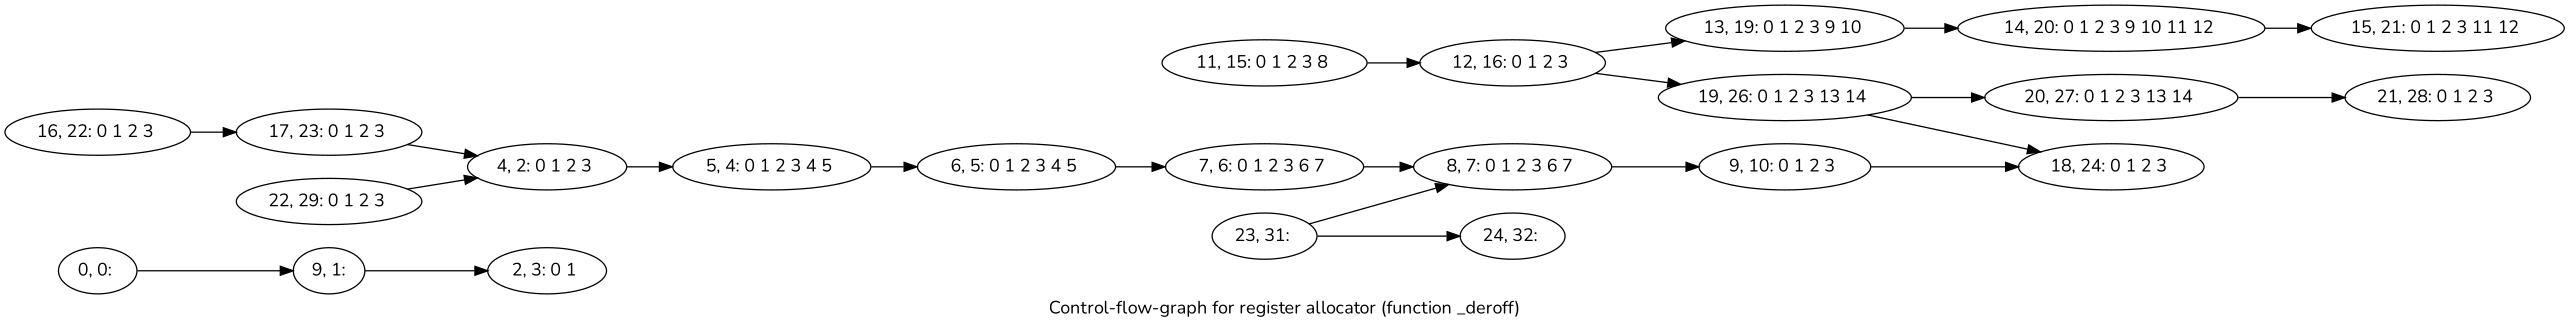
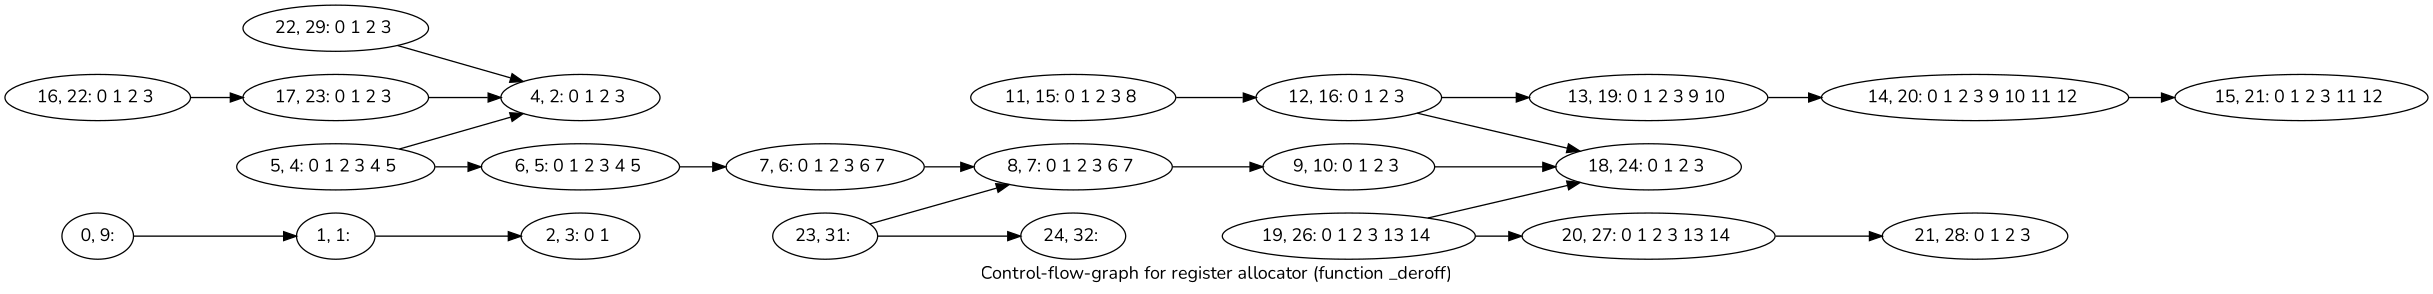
(1632, 78) -> (1492, 131)
(643, 167) -> (455, 133)
(98, 271) -> (98, 236)
(329, 271) -> (336, 236)
